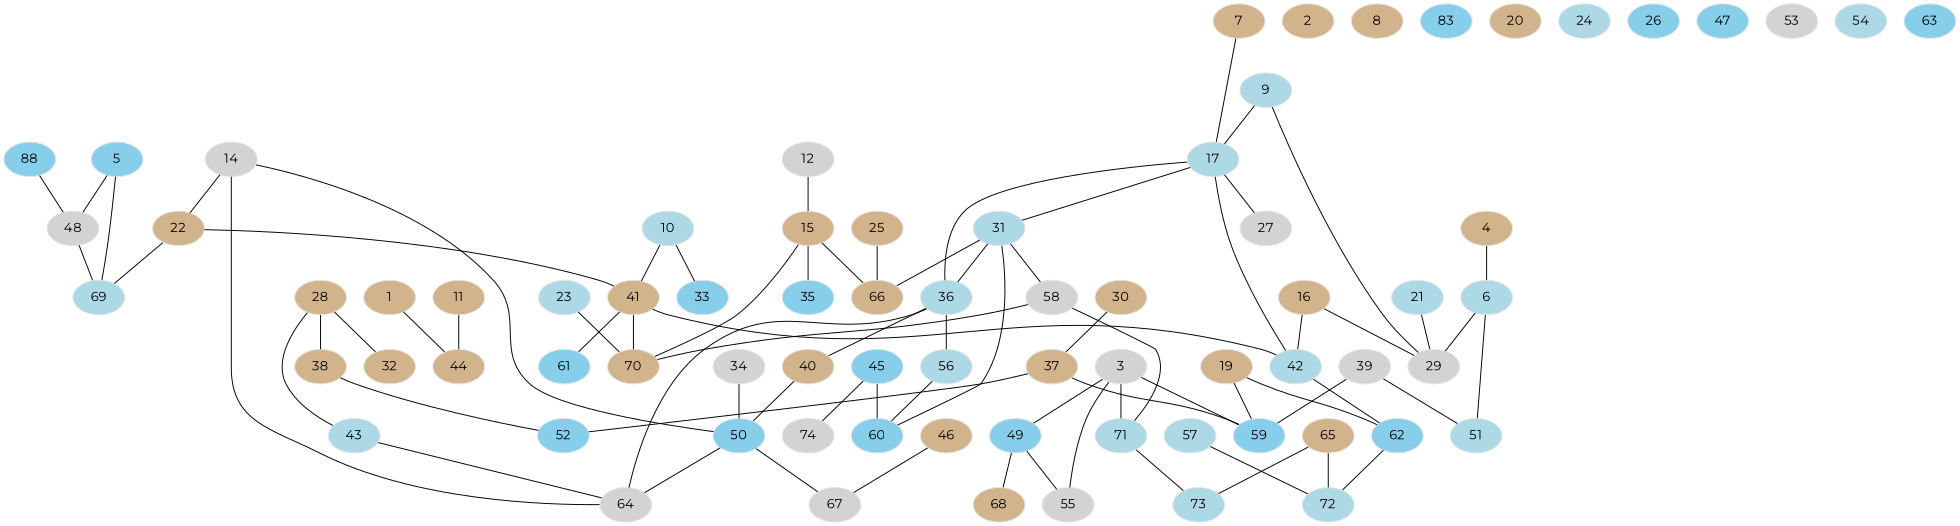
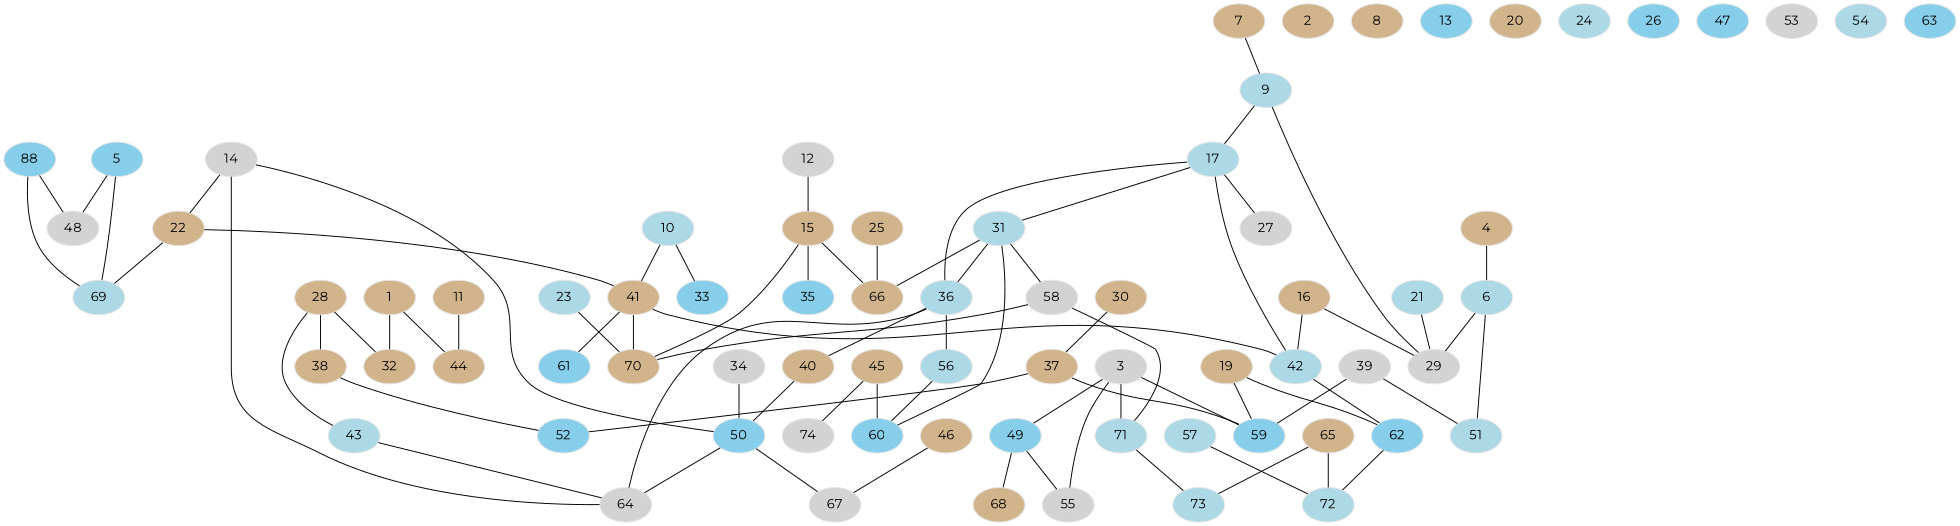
(1446, 21) -> (1446, 21)
(1226, 90) -> (1252, 56)
(86, 263) -> (36, 240)
none -> (390, 332)
(877, 367) -> (877, 367)
